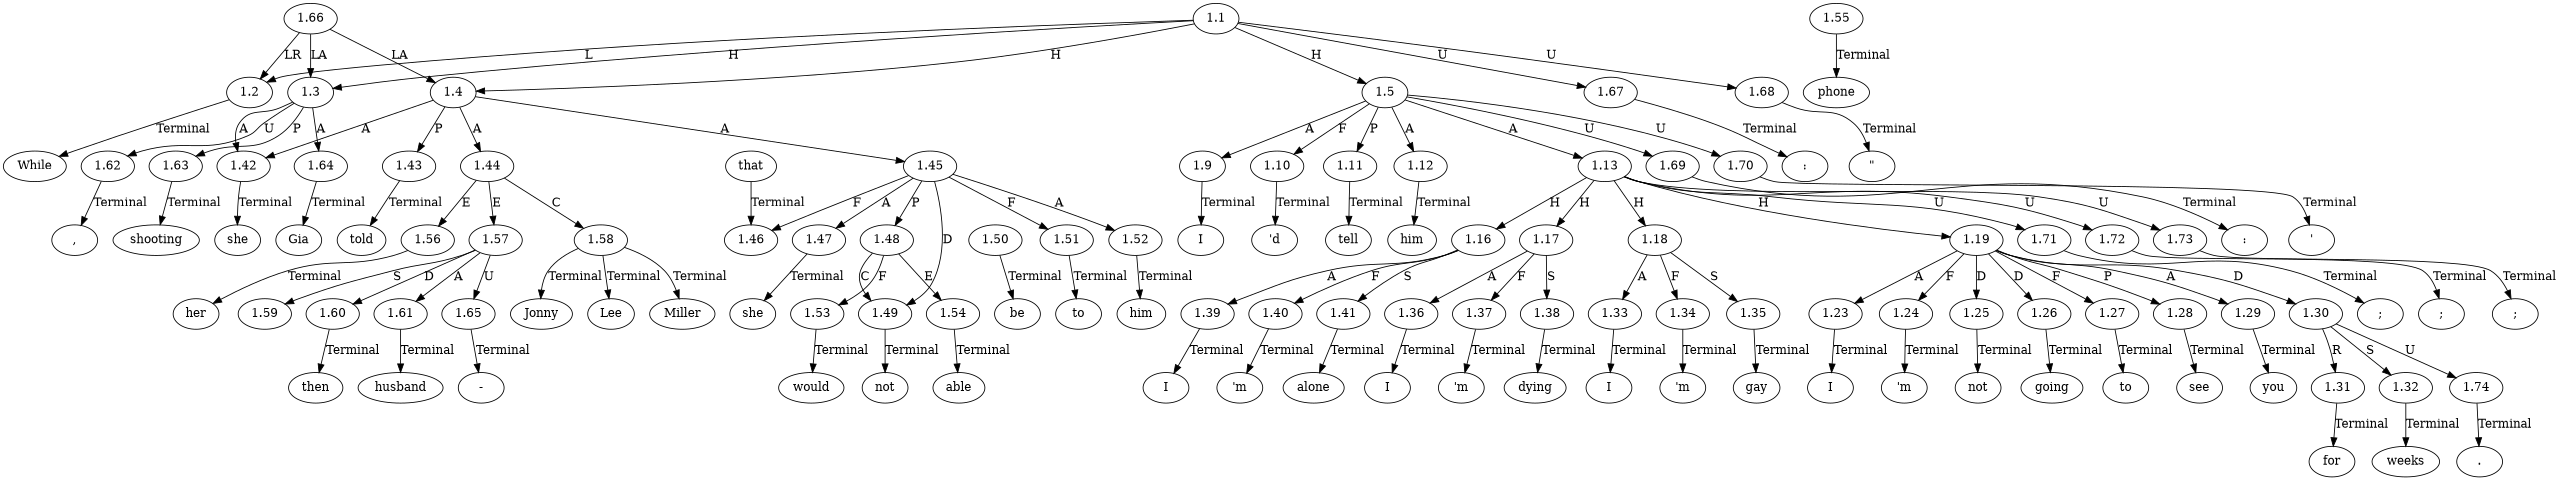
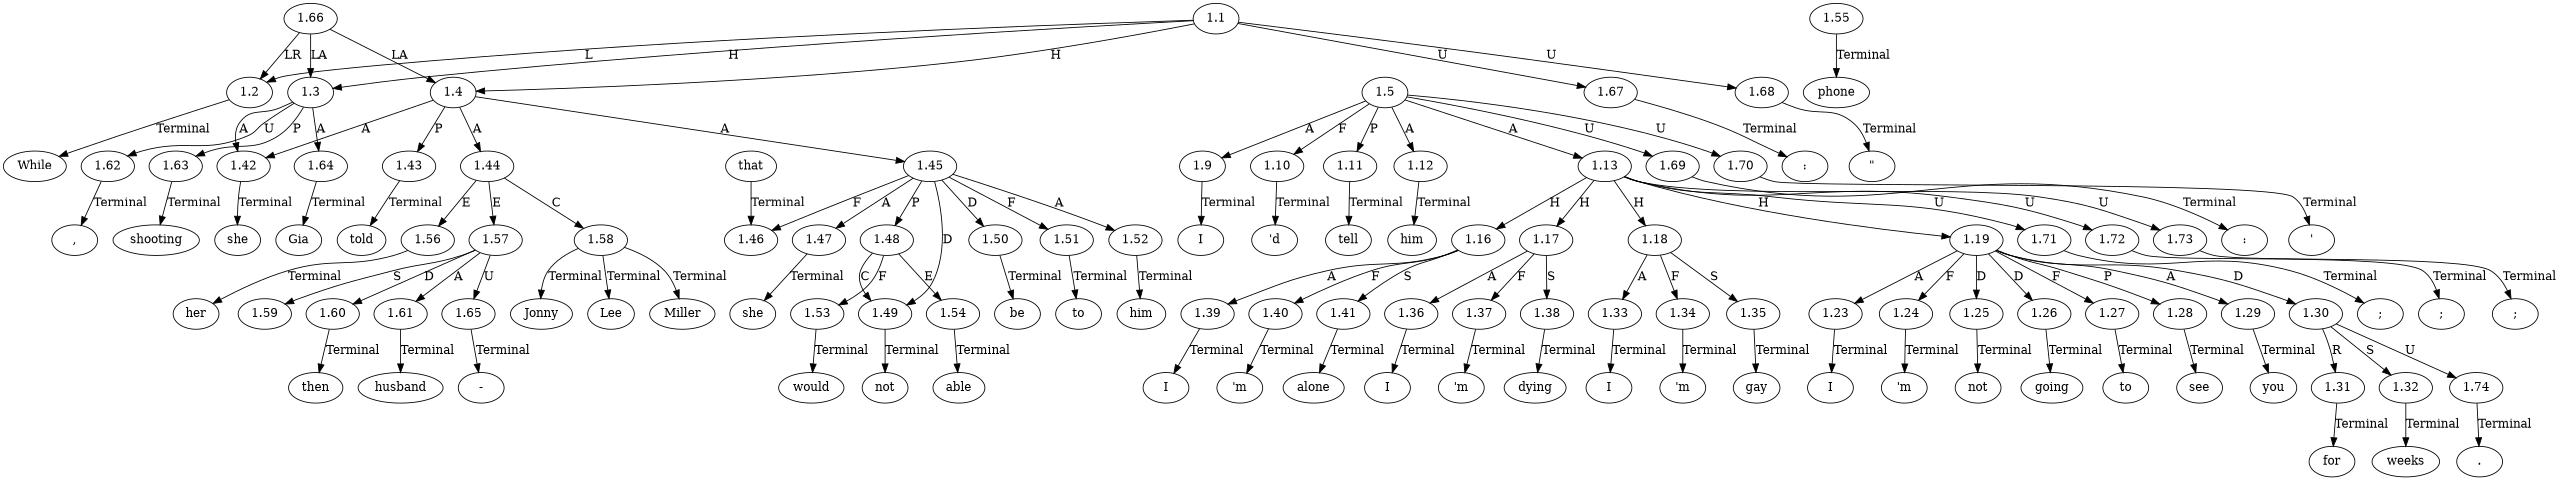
(1297, 54) -> none
none -> (960, 200)
